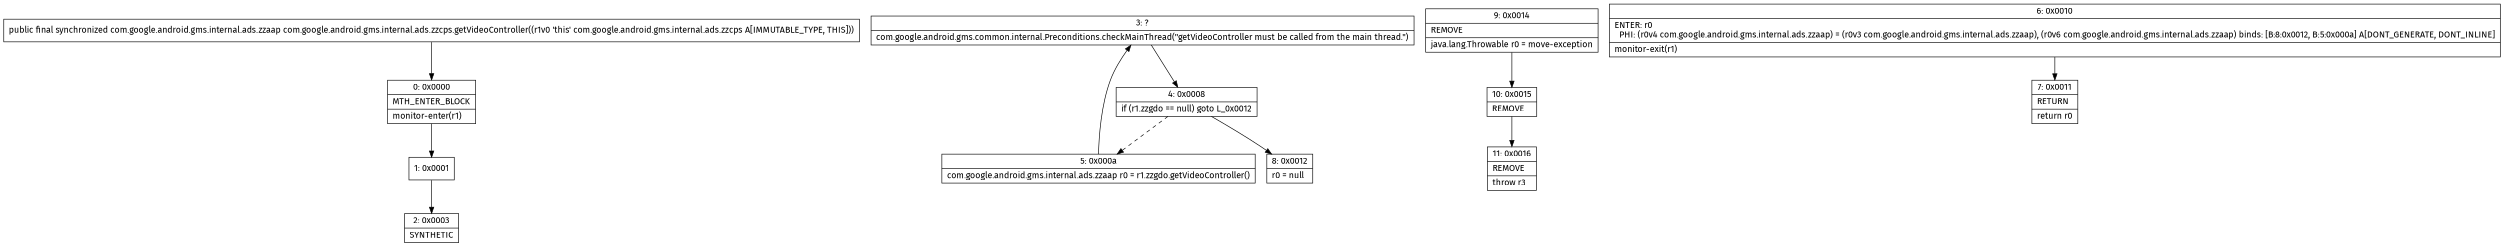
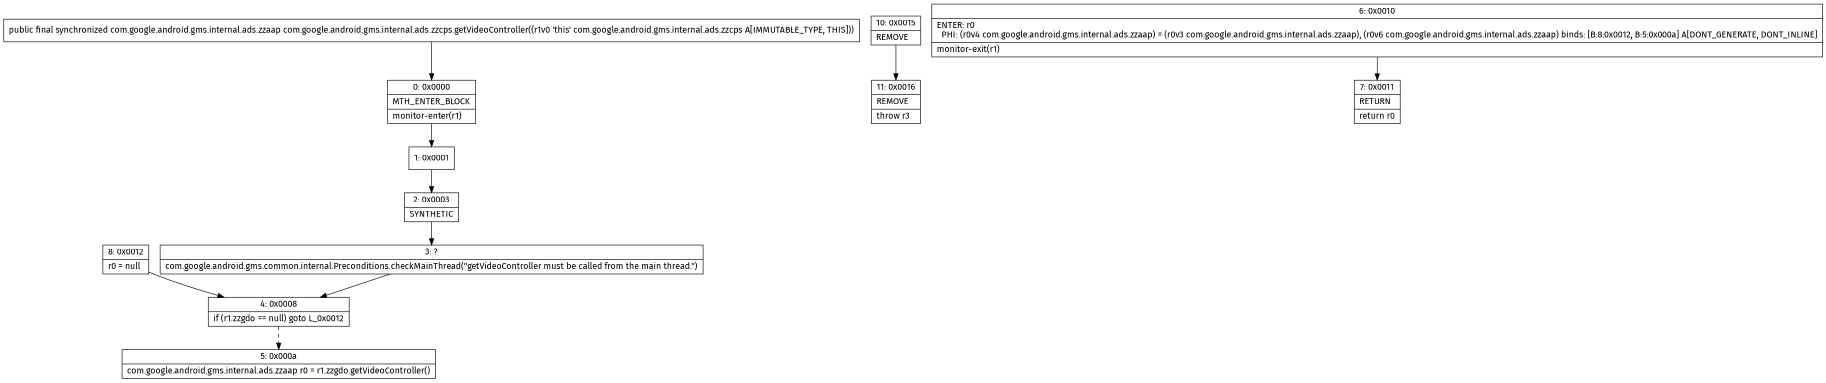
(1512, 31) -> none
(1105, 100) -> (432, 230)
(1239, 133) -> (183, 285)
